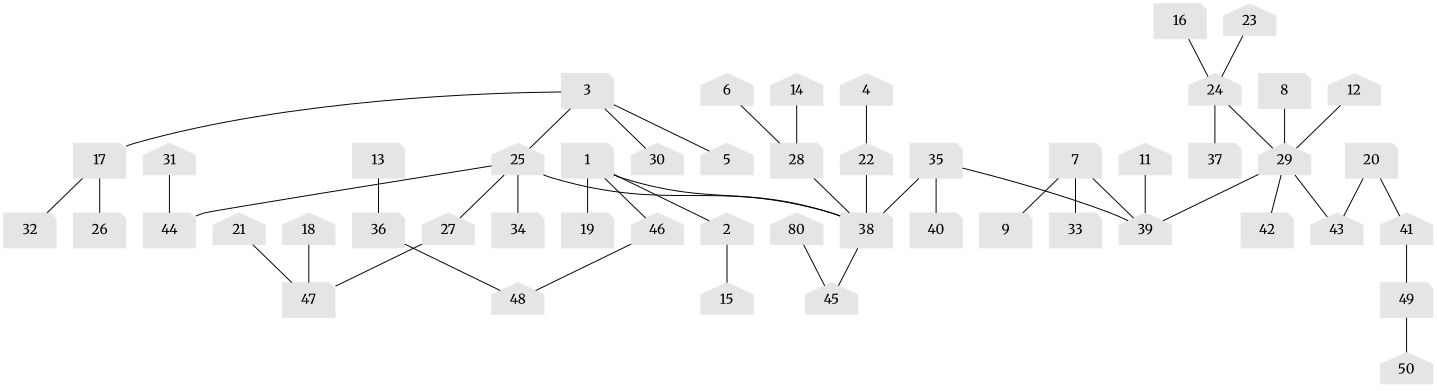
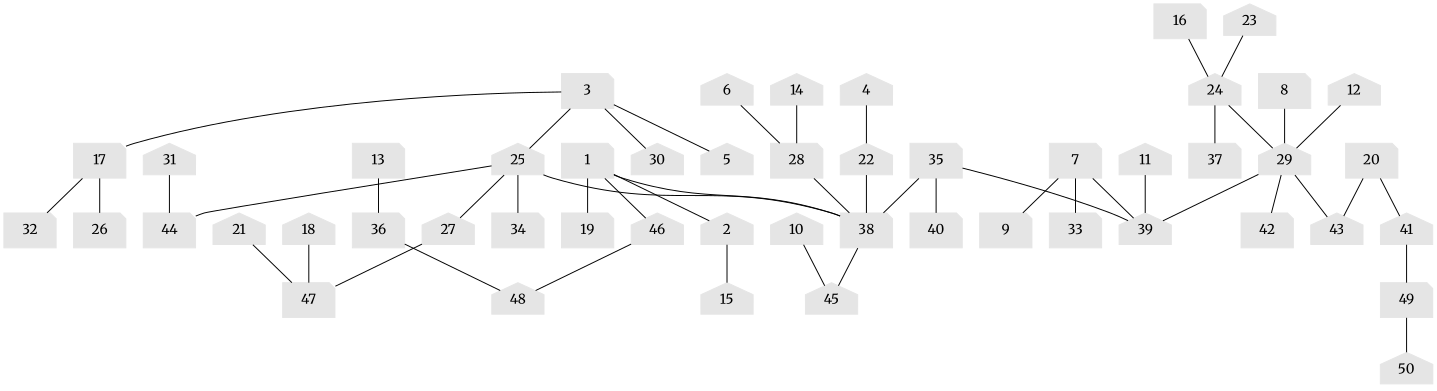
(797, 230) -> (797, 230)
